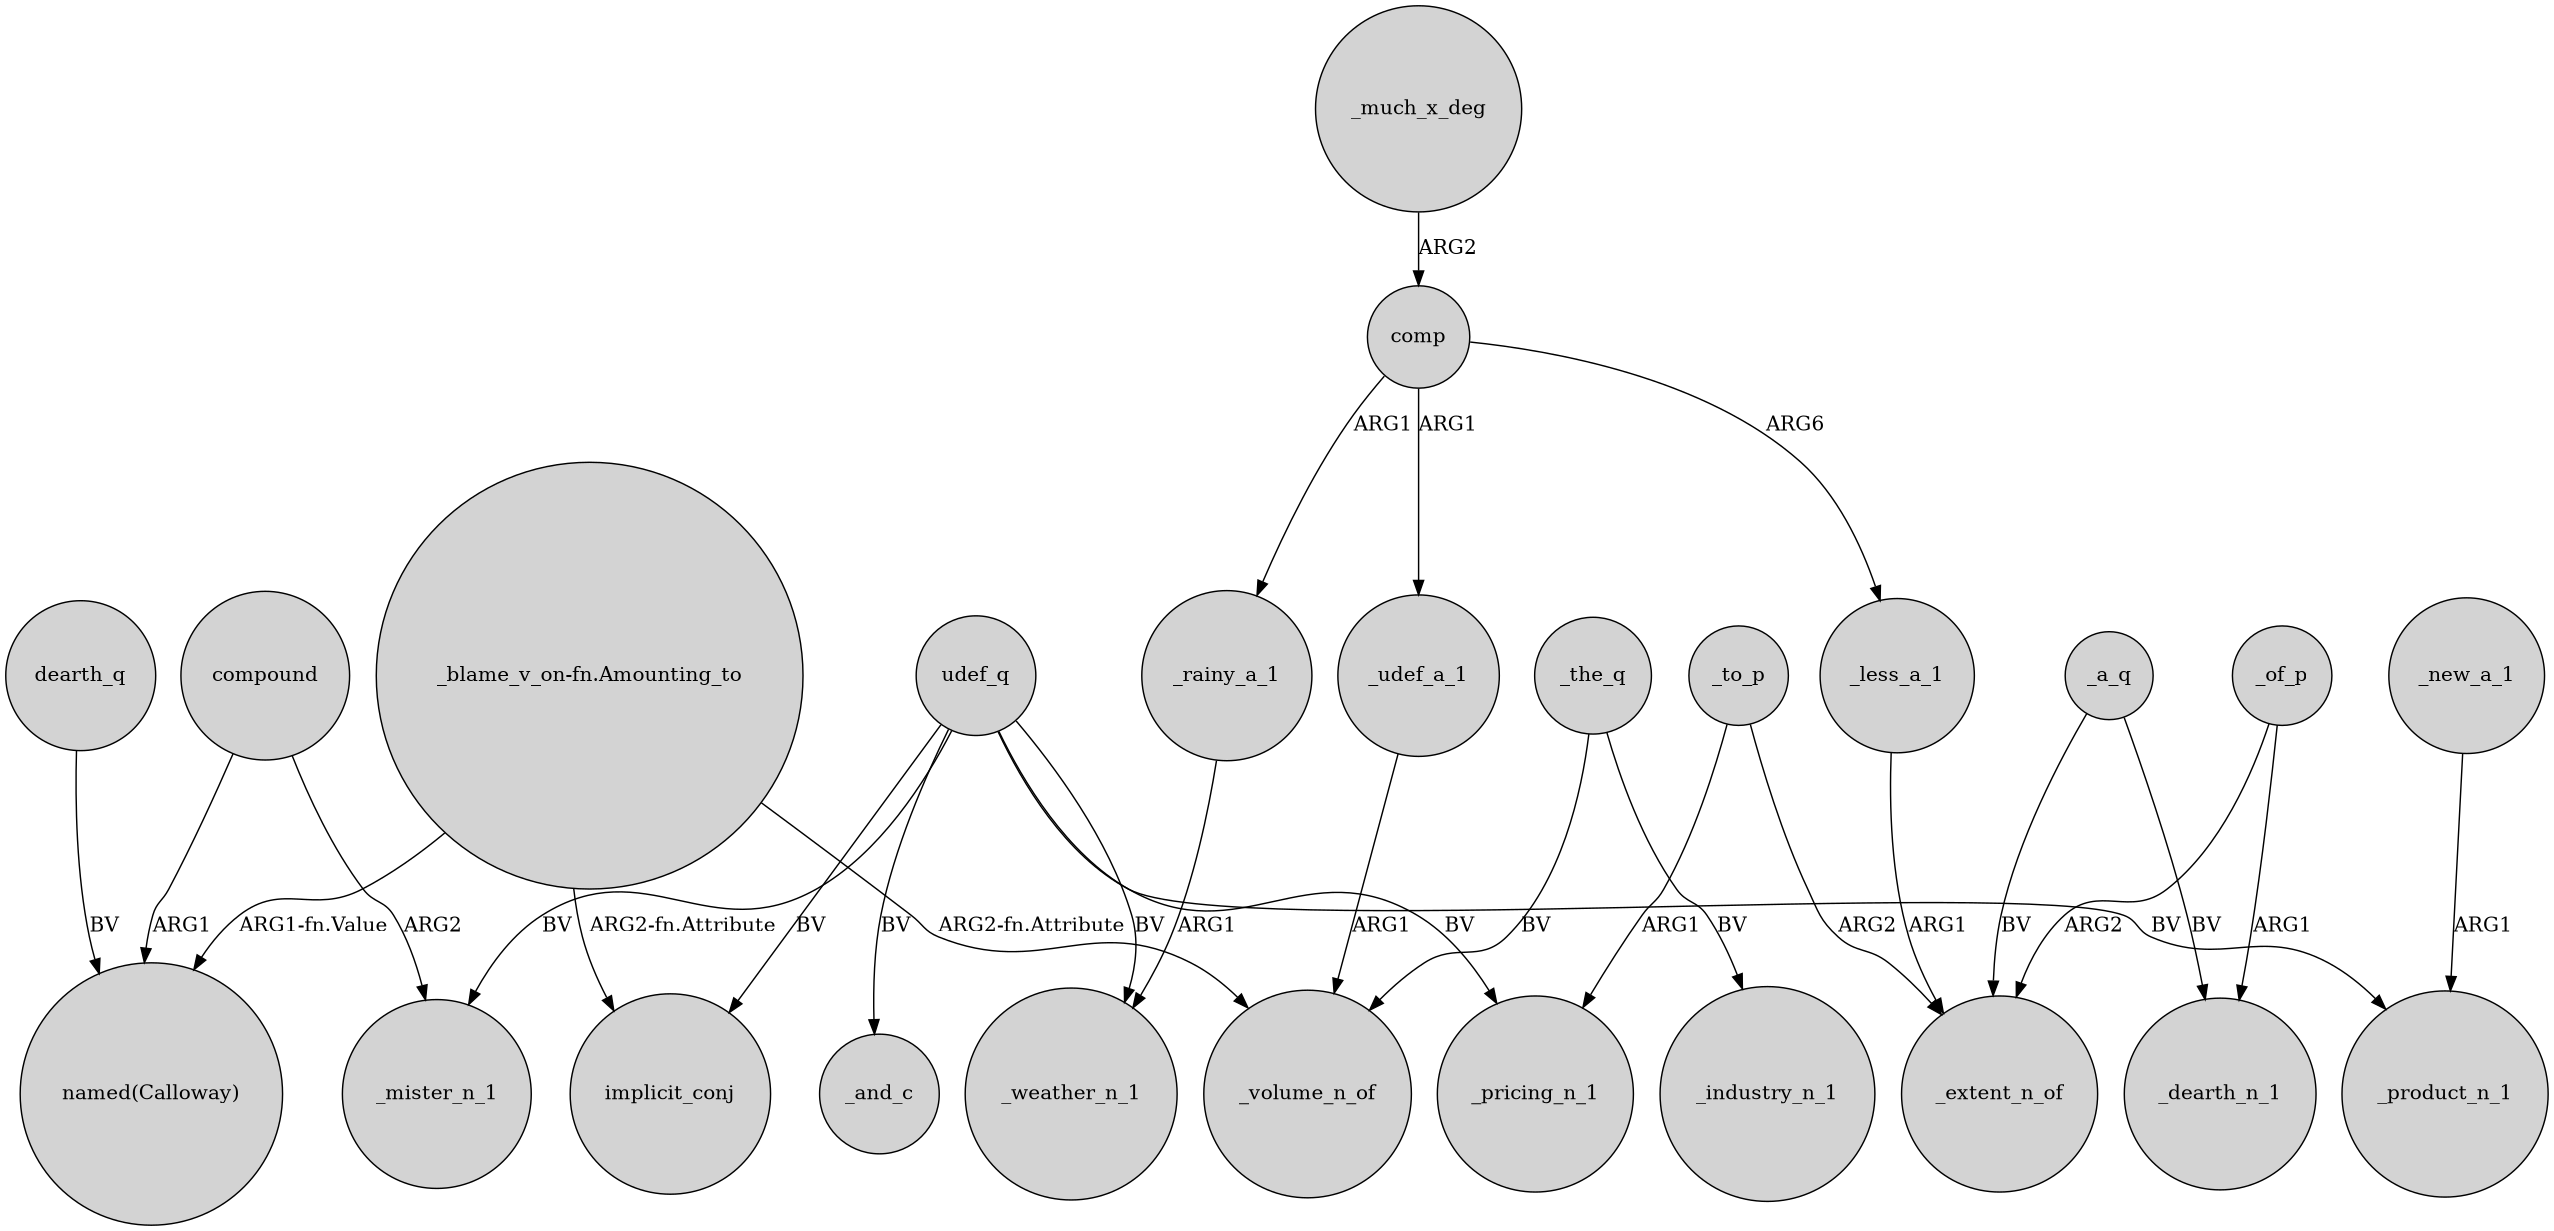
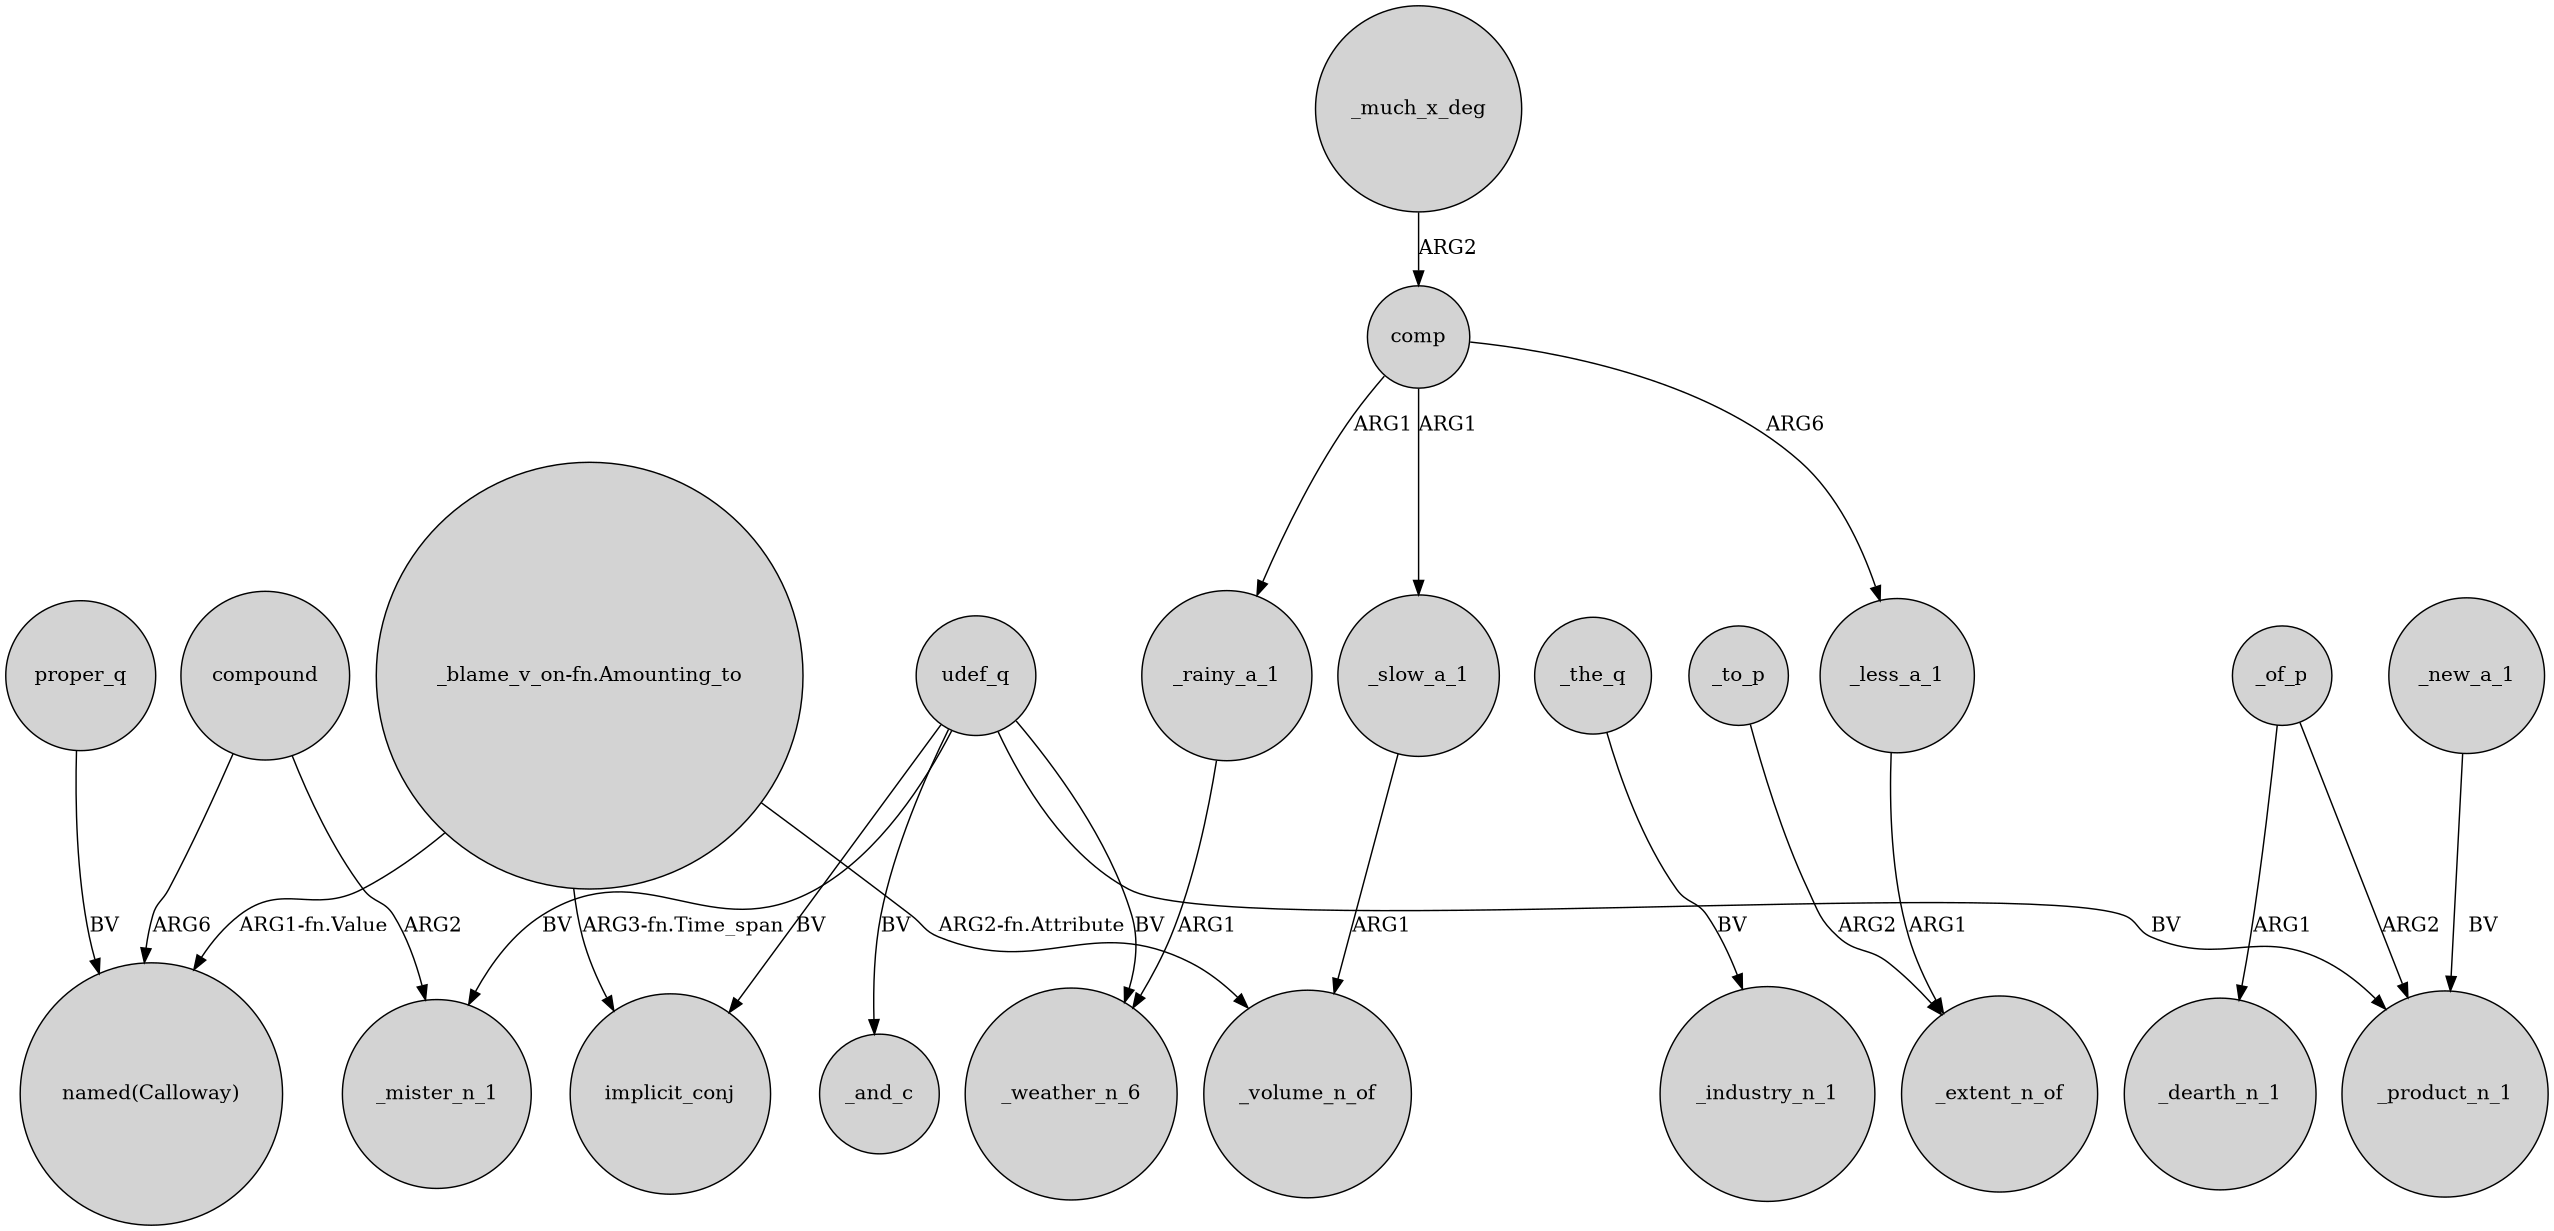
(81, 676) -> (81, 676)
(1419, 676) -> (1419, 676)
(2109, 676) -> none
(2170, 887) -> (2351, 853)
(1536, 899) -> none
(182, 926) -> (182, 926)
(683, 926) -> (683, 926)
(2483, 926) -> (2483, 926)
(1071, 1094) -> (1071, 1094)
(1535, 1094) -> none
